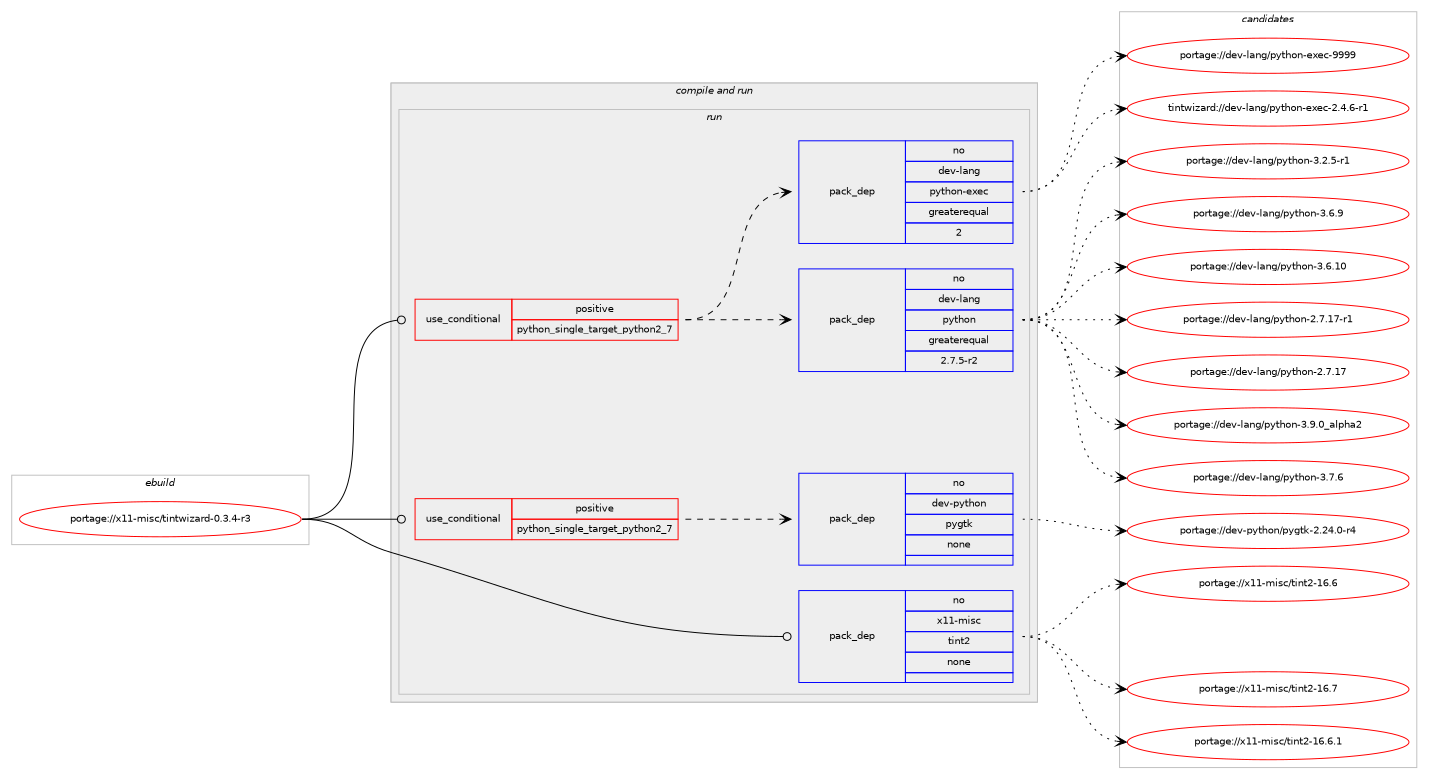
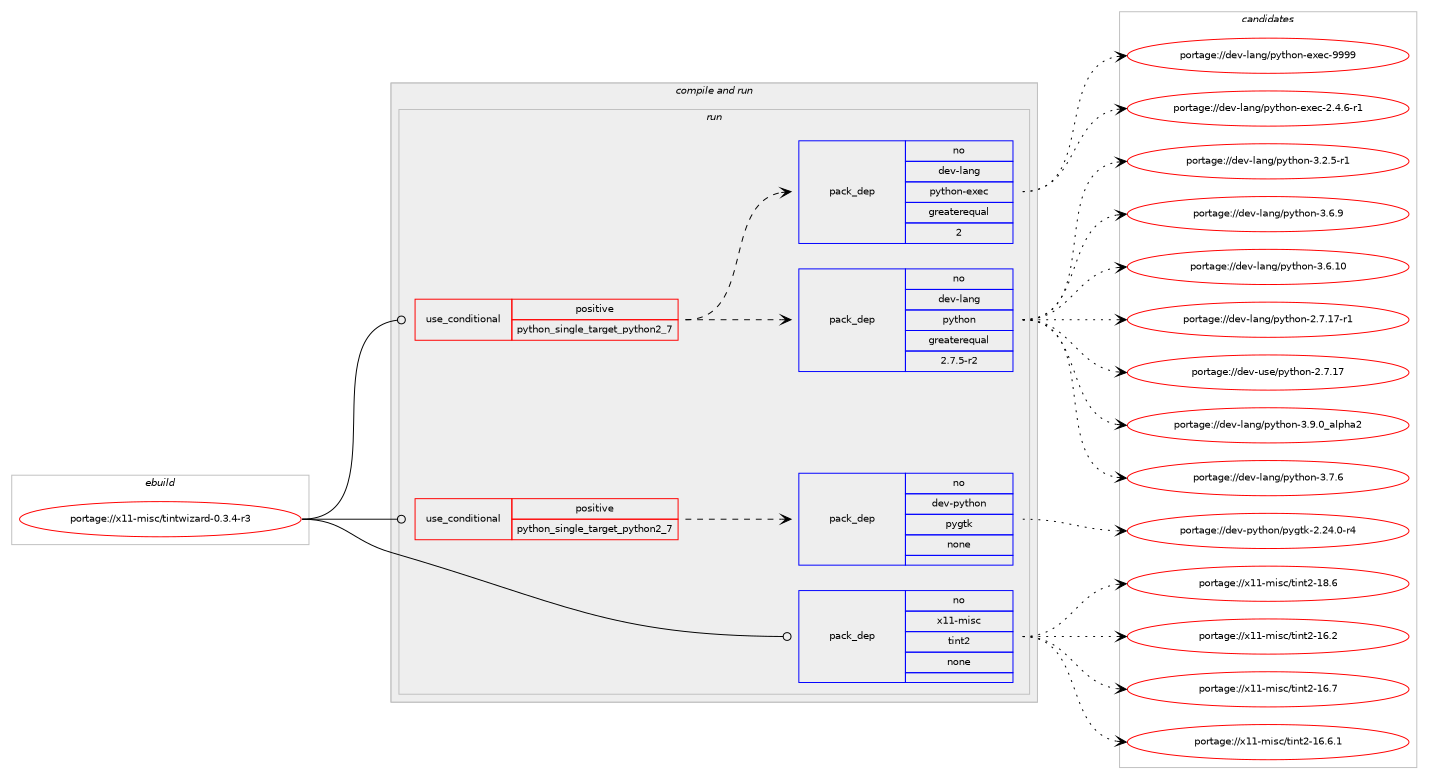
(1268, 109) -> (1268, 109)
(1268, 373) -> (1268, 373)
(1268, 584) -> (1268, 584)
none -> (1268, 637)
